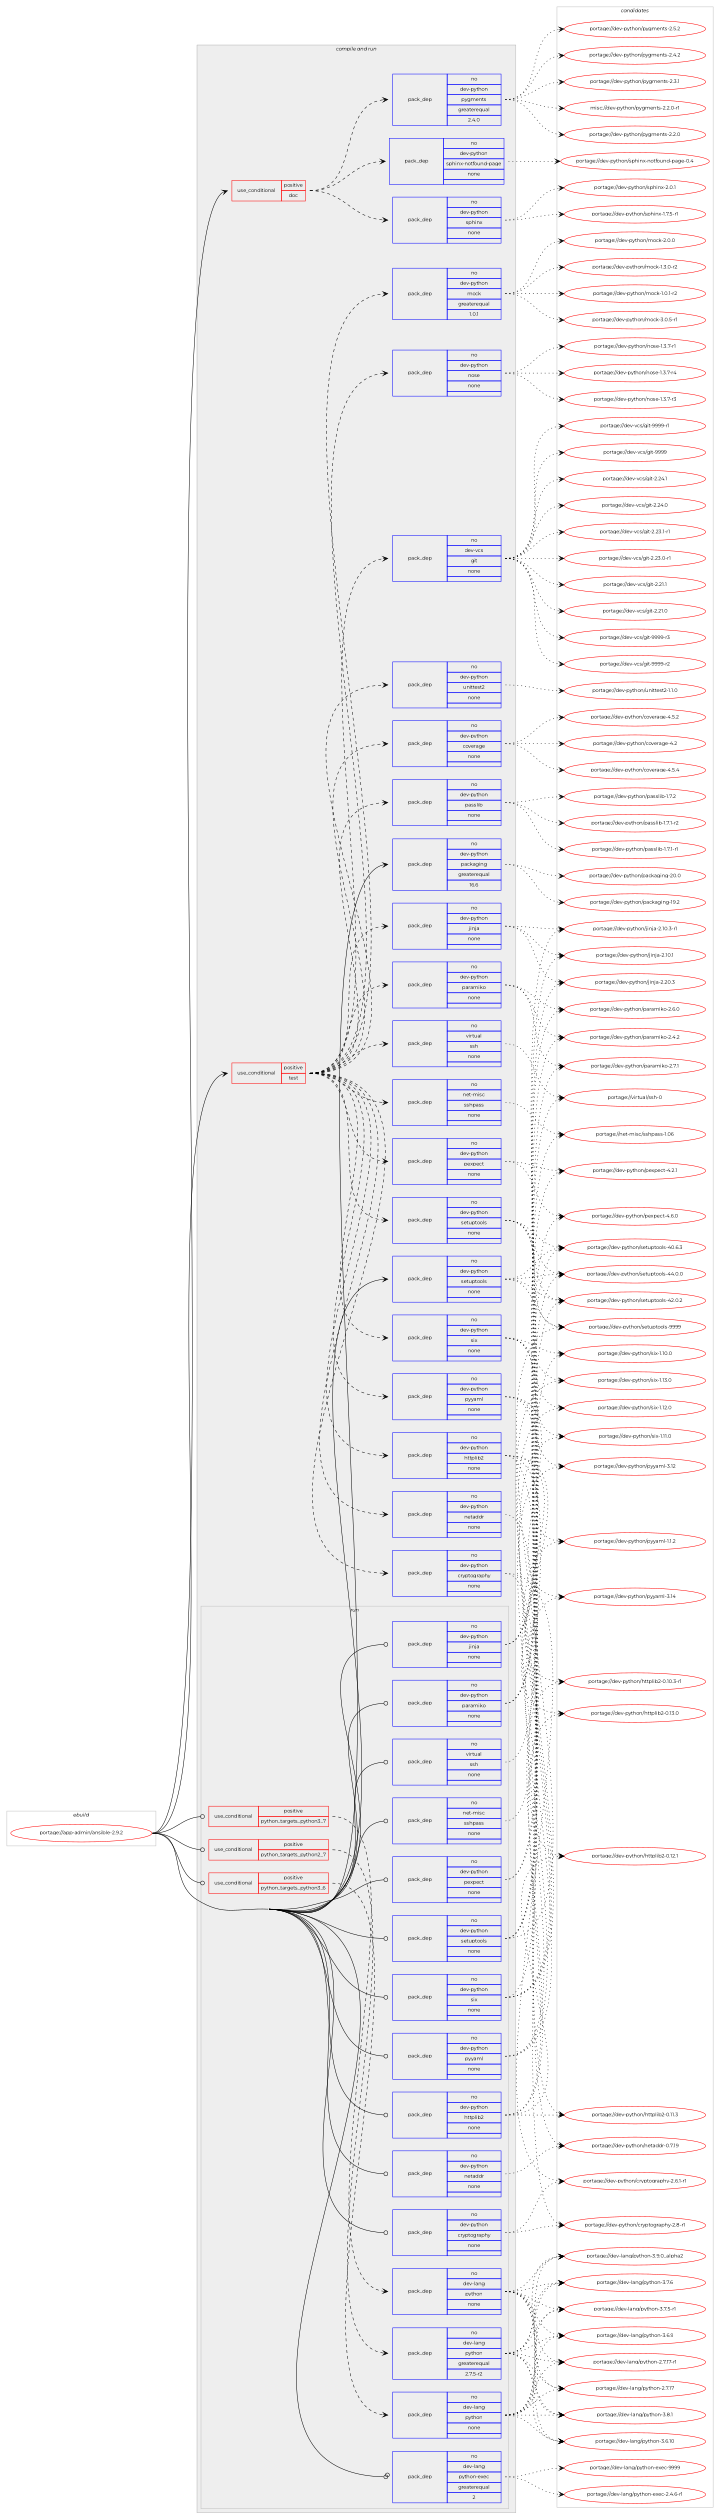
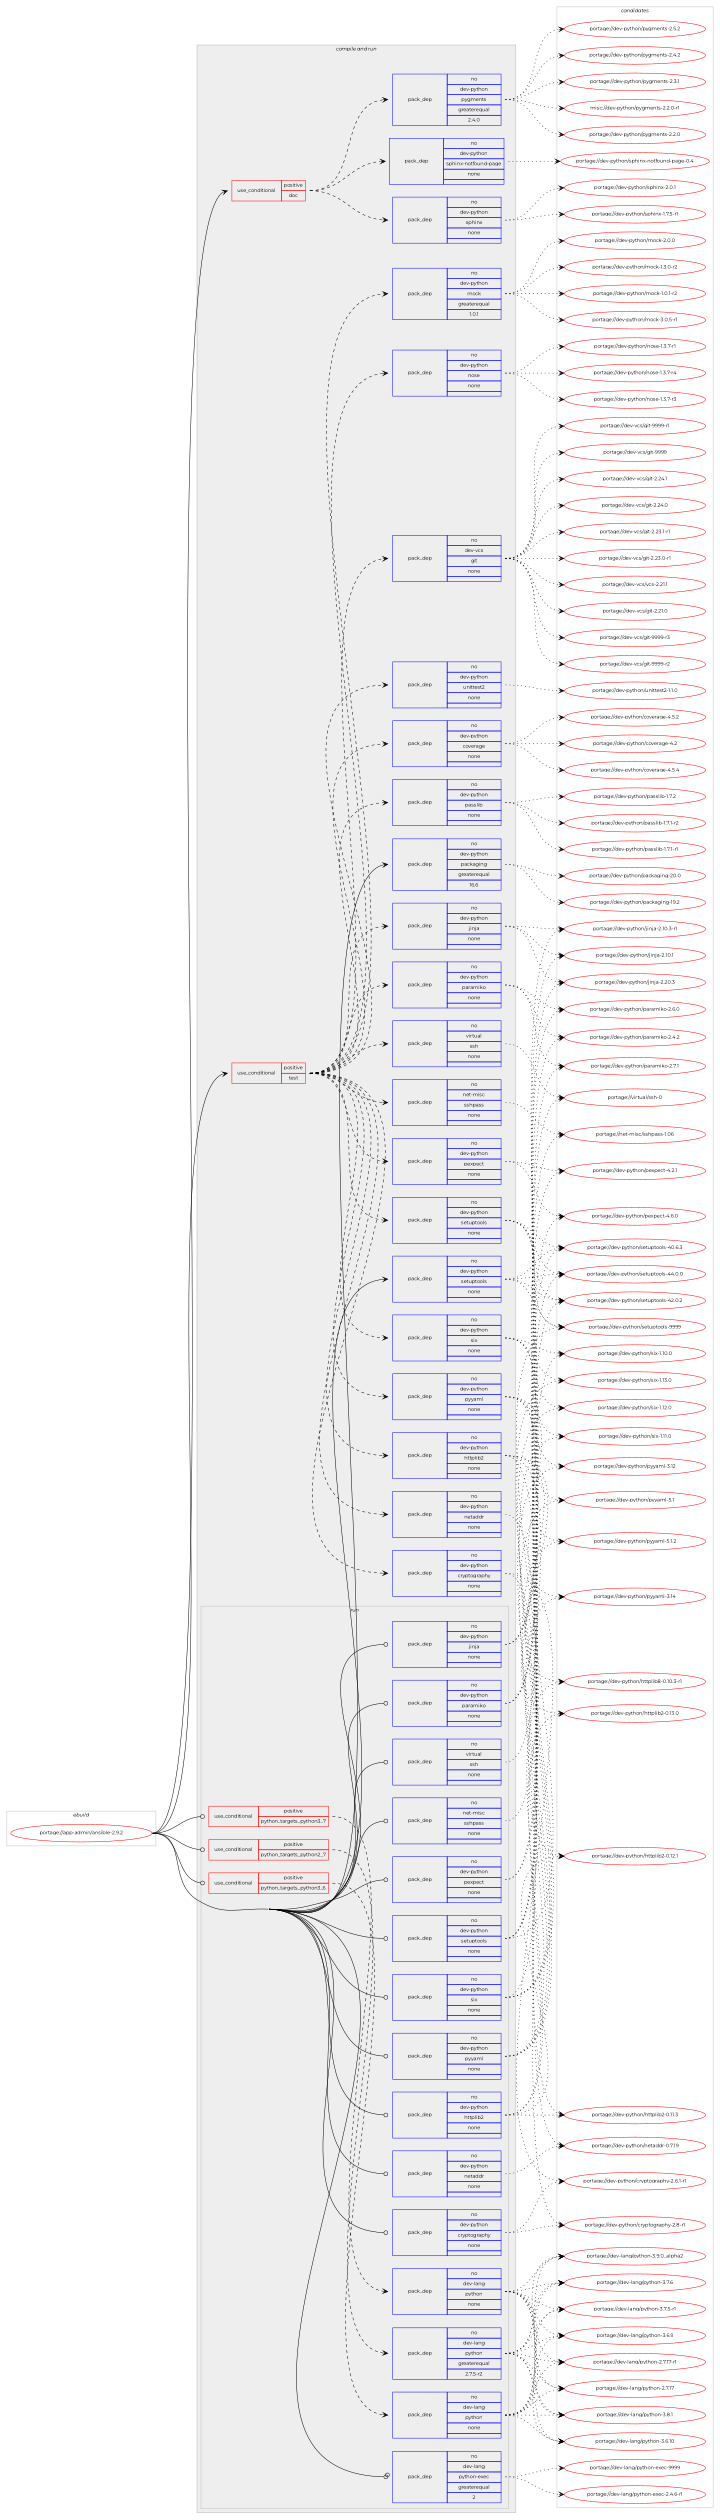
(635, 585) -> (635, 585)
none -> (635, 1500)
(635, 1541) -> (635, 1541)
(635, 1682) -> (635, 1682)
